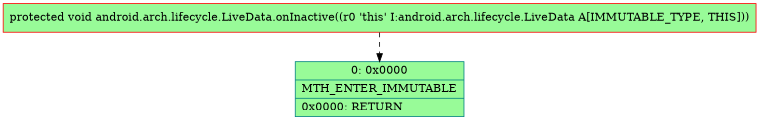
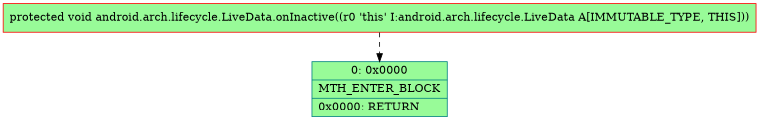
(380, 89) -> (380, 89)
